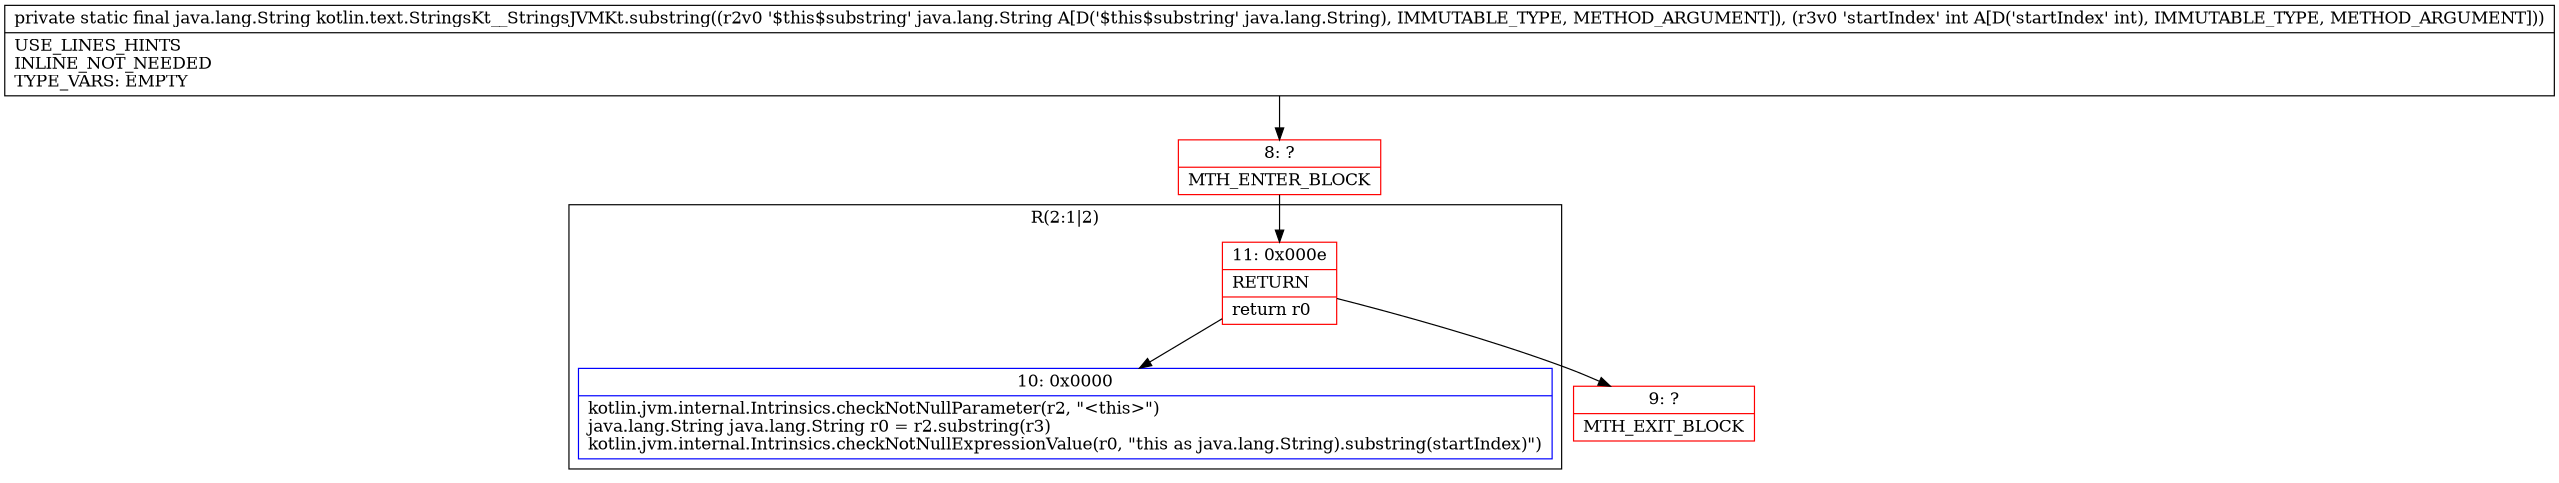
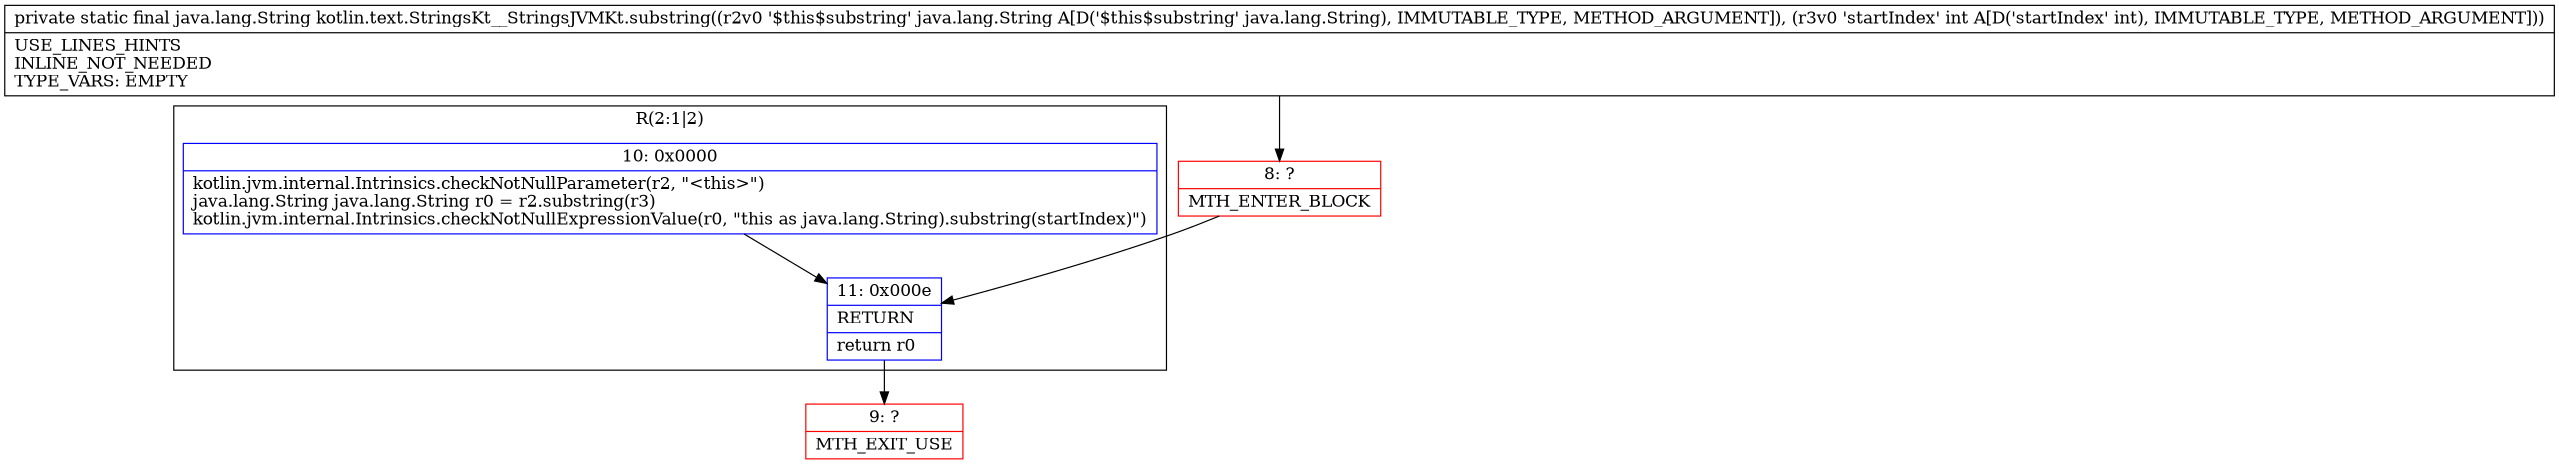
(1280, 283) -> (884, 319)
(1186, 340) -> (780, 256)
(1664, 427) -> (884, 445)
